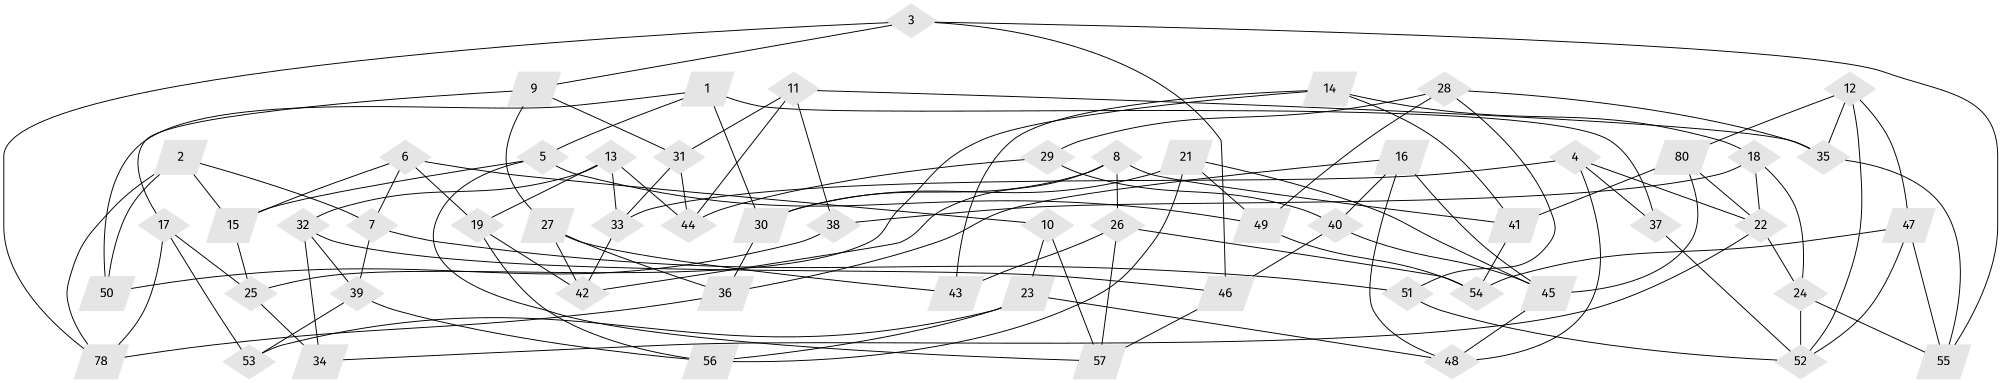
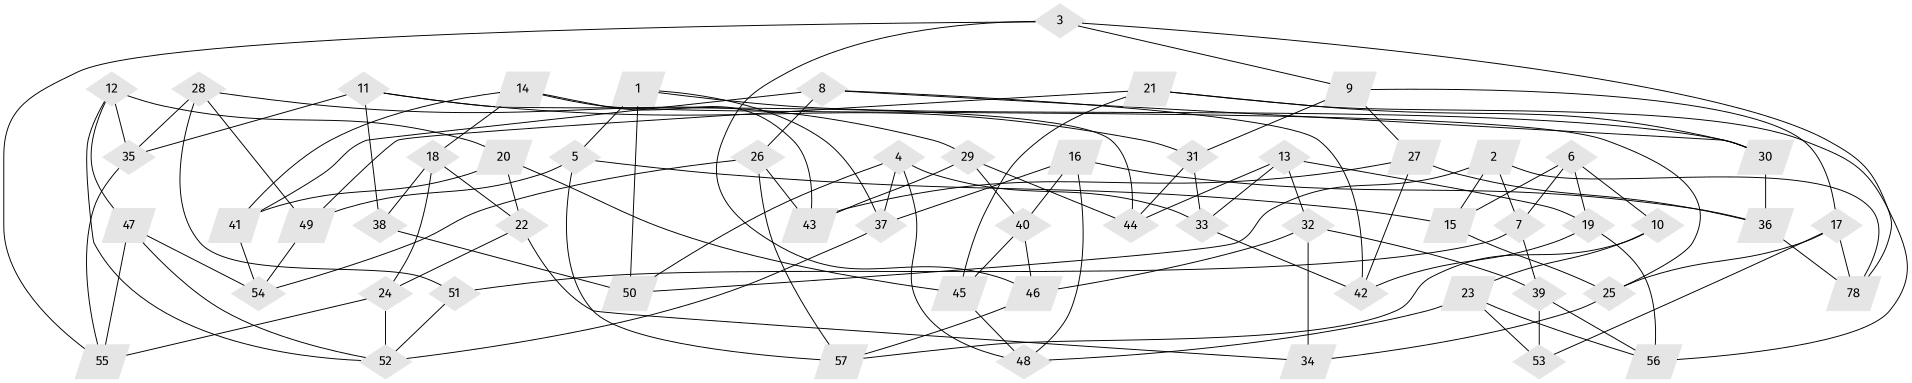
(1682, 157) -> (504, 157)
(1668, 191) -> (771, 210)
none -> (880, 195)
(1469, 232) -> (970, 194)
